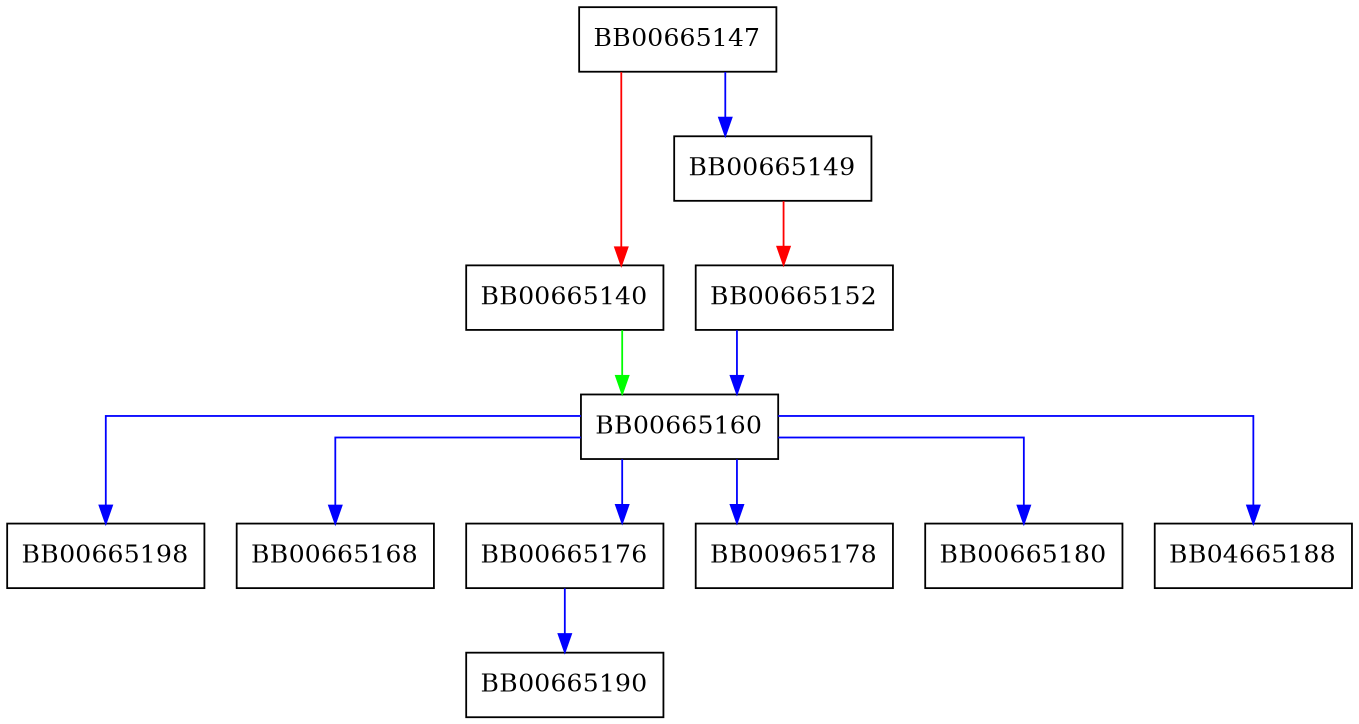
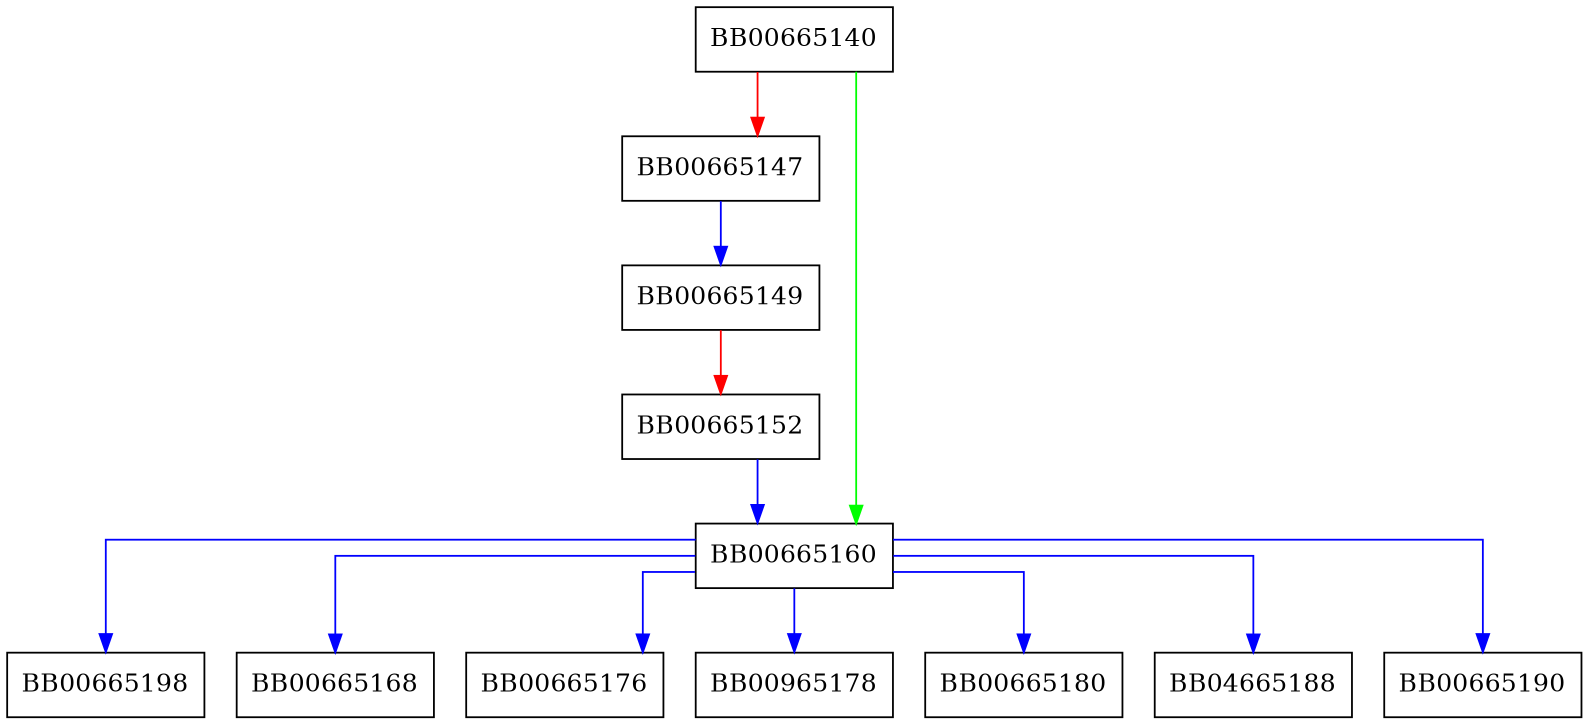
(621, 160) -> (758, 95)
(565, 611) -> (1235, 540)
